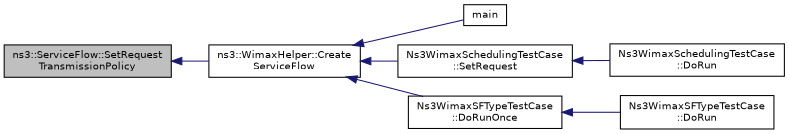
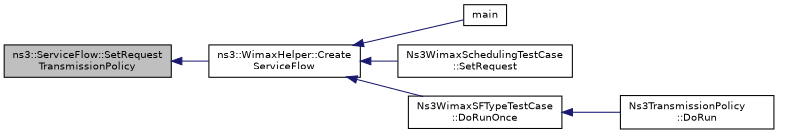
(697, 60) -> none
(697, 112) -> (697, 112)
